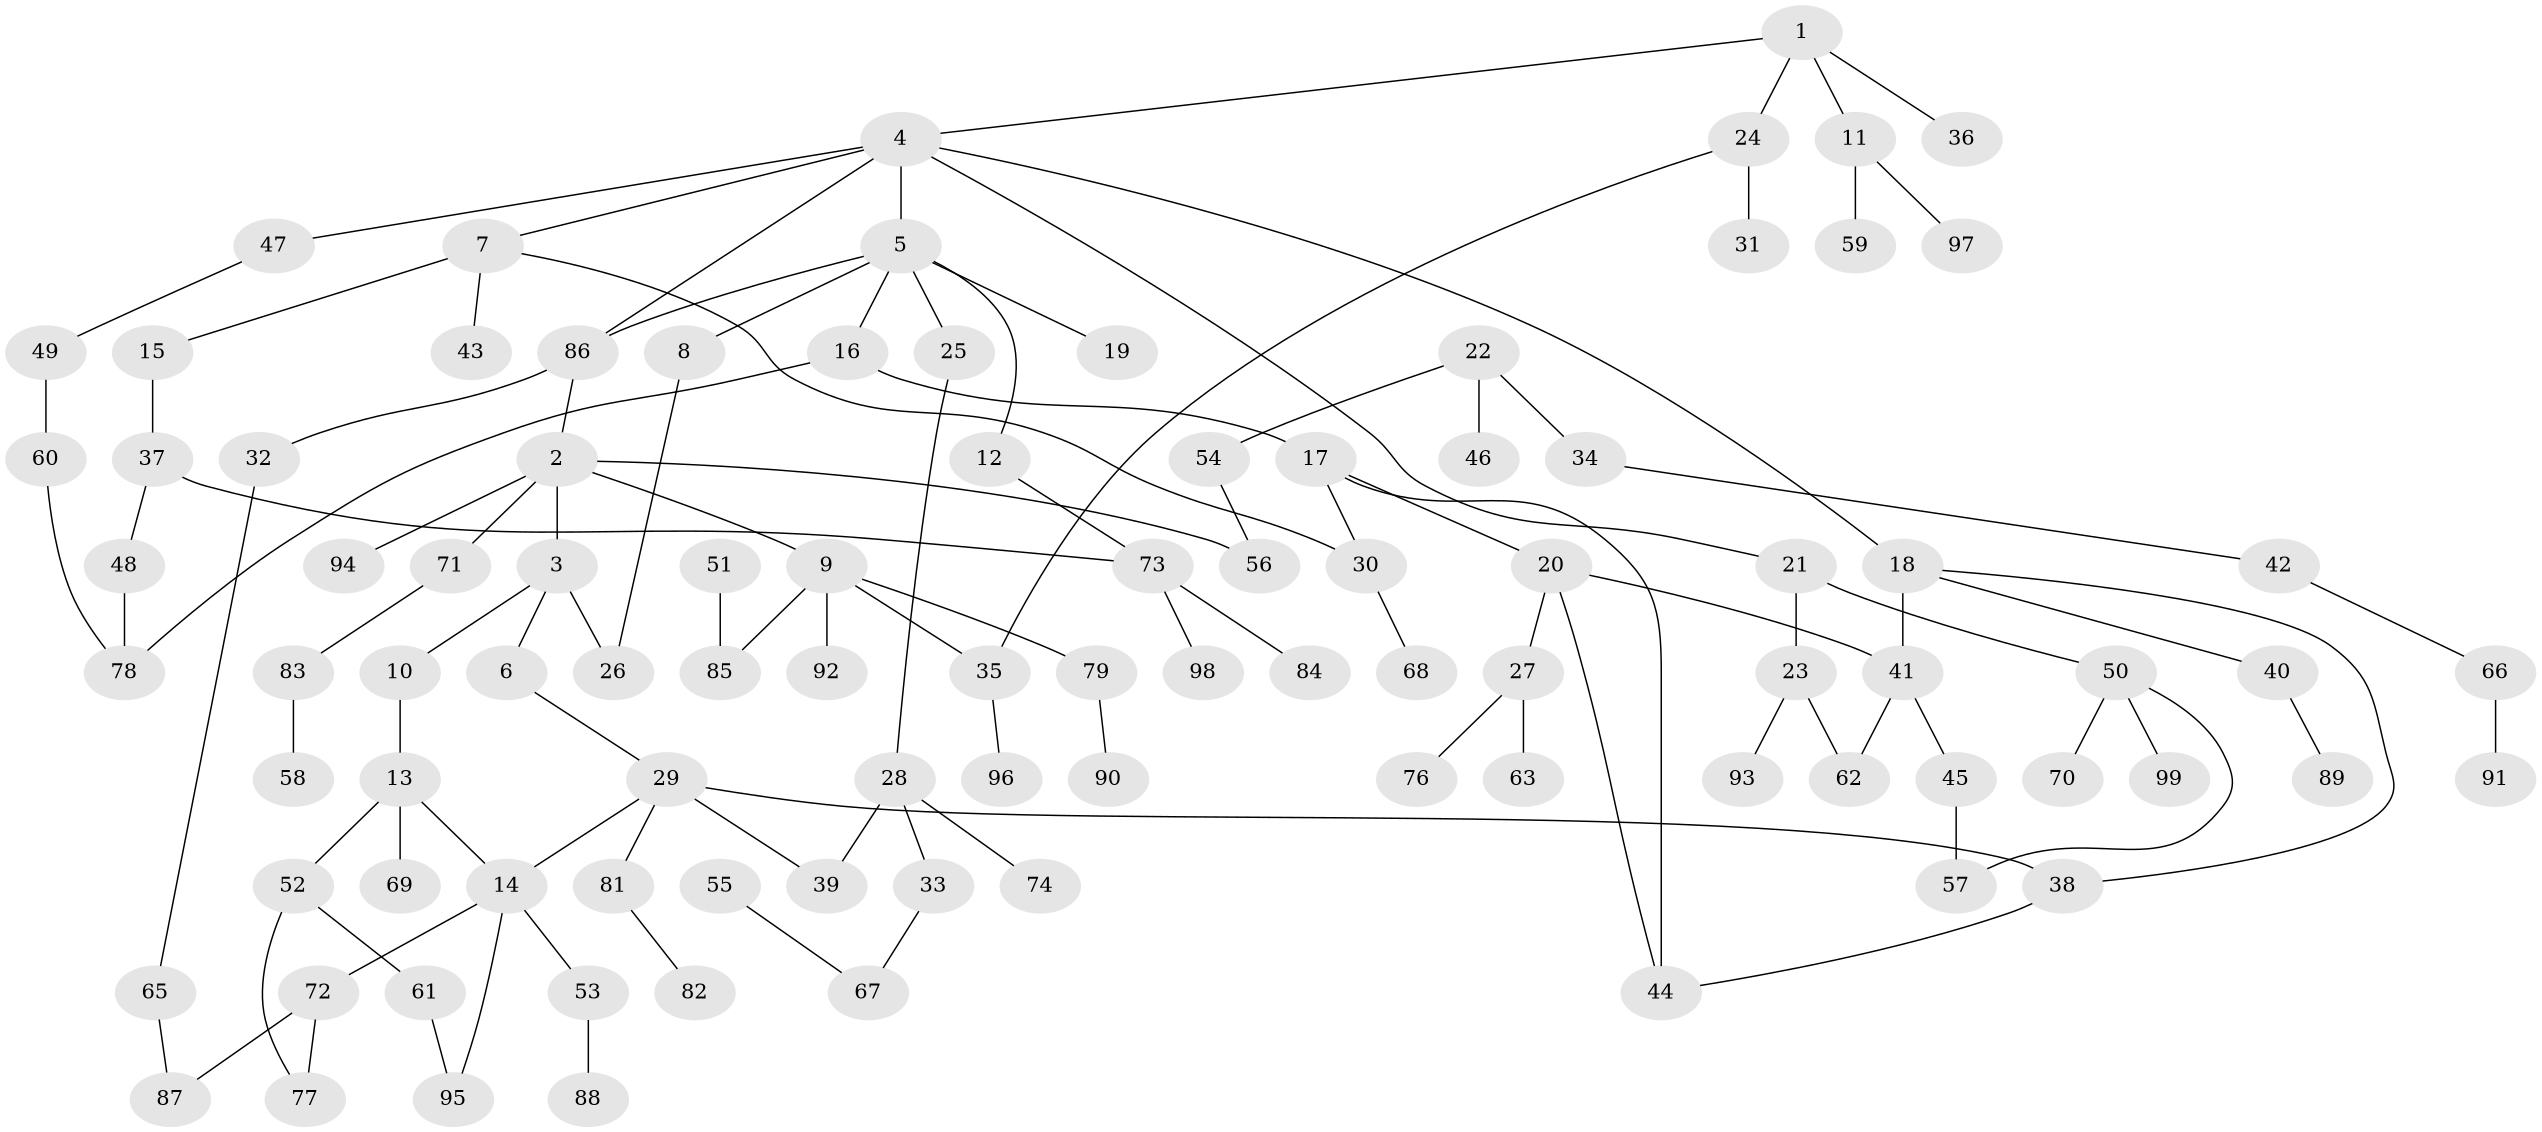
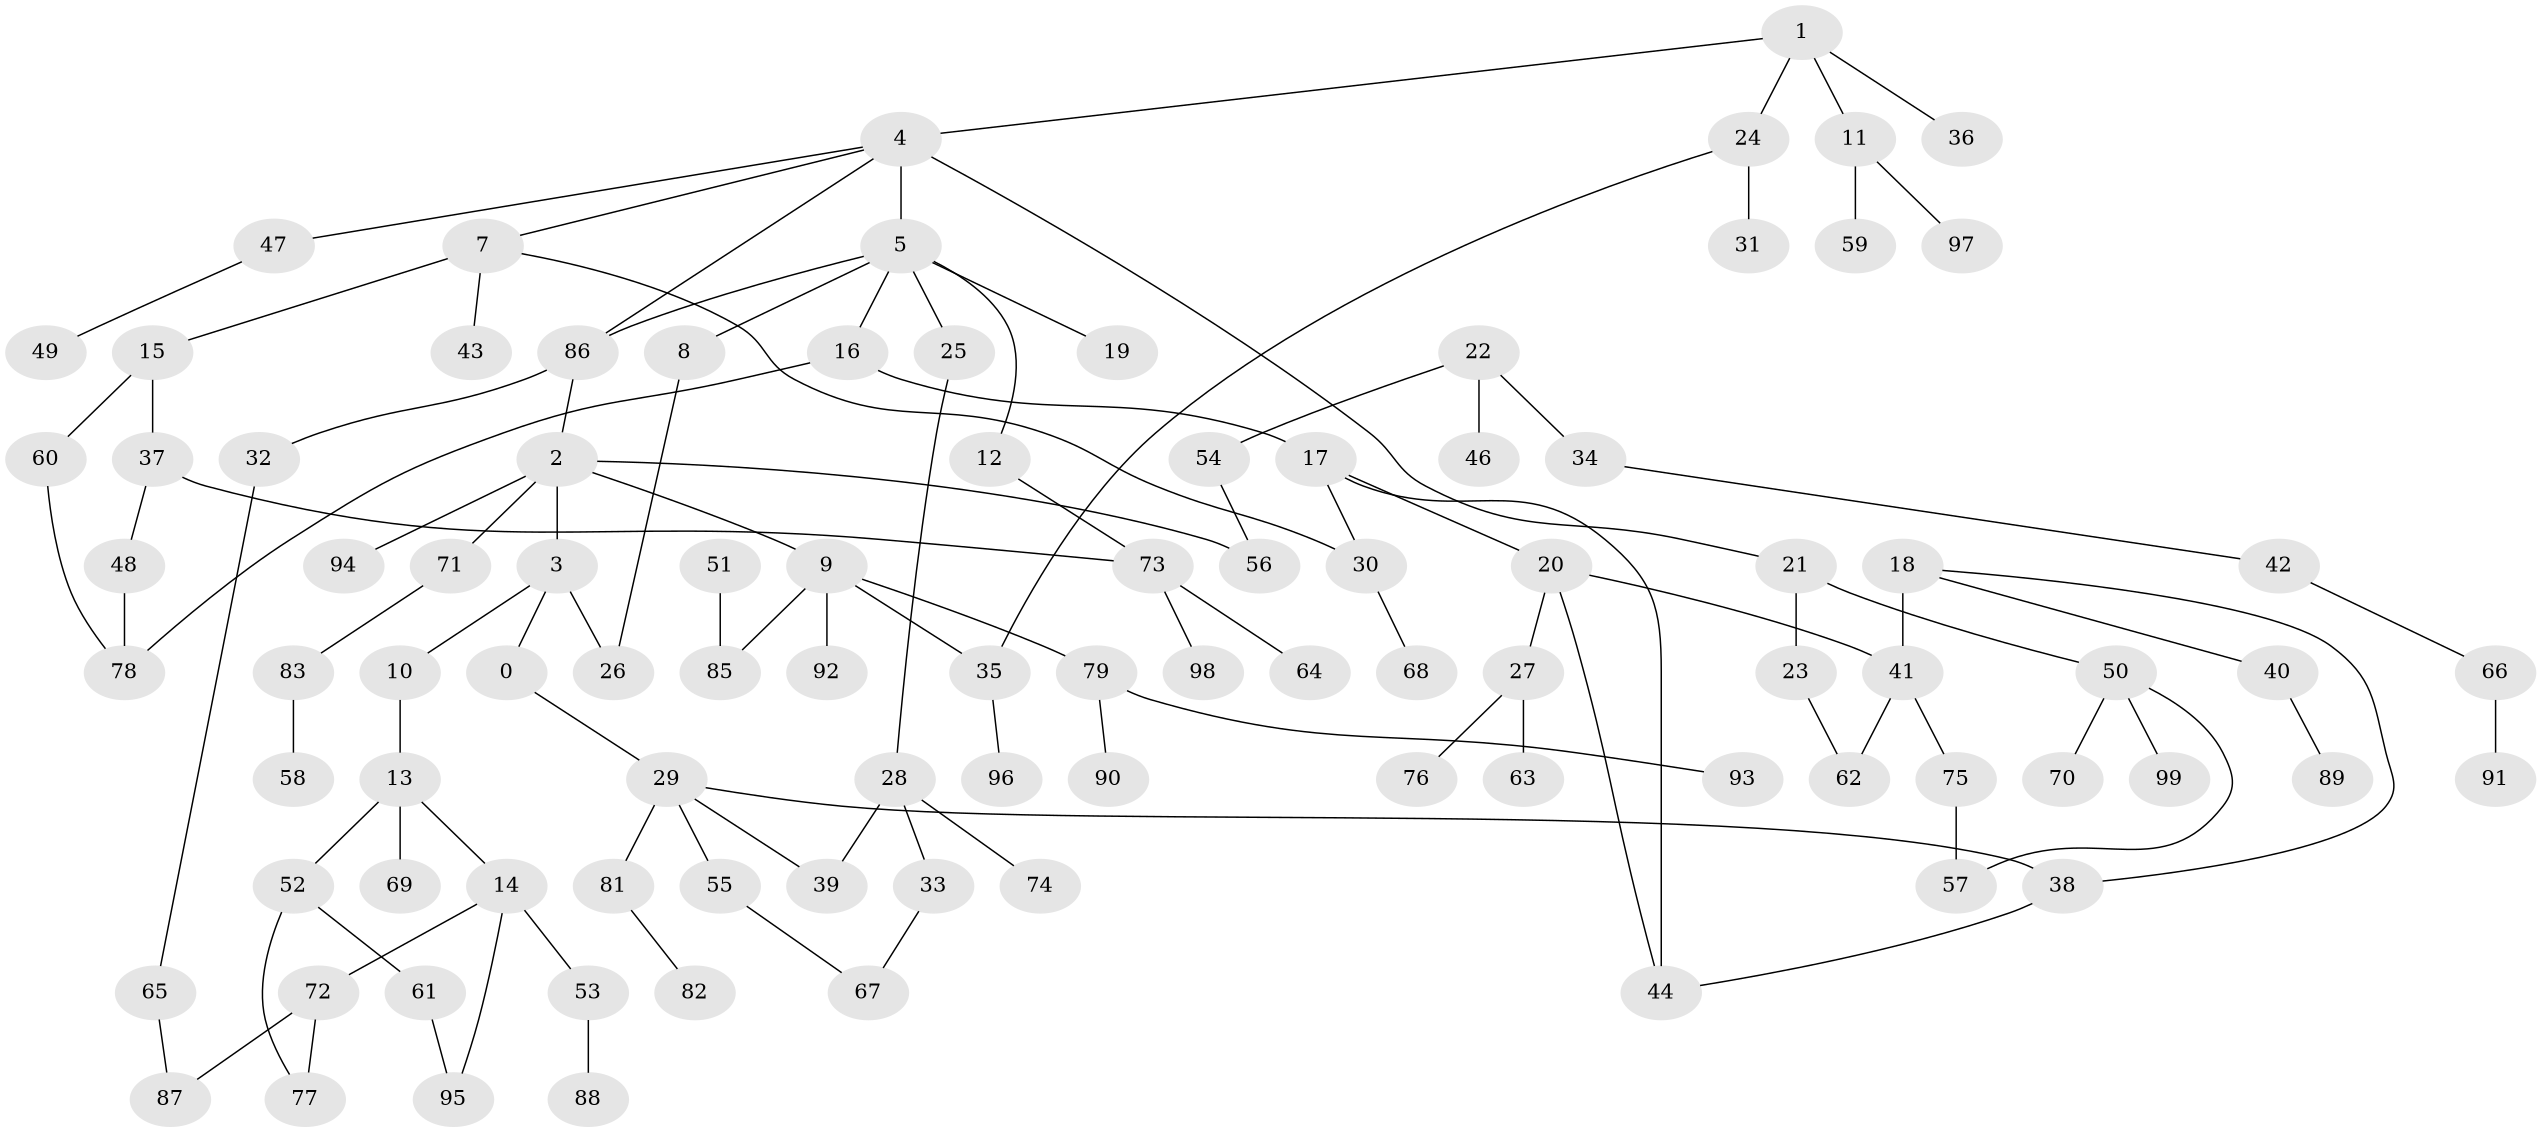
(1435, 286) -> none
(46, 406) -> (99, 406)
(507, 673) -> (507, 673)
(1310, 673) -> (1310, 673)
(1769, 726) -> (1414, 739)
(1956, 780) -> (1956, 780)
(587, 833) -> (694, 833)
